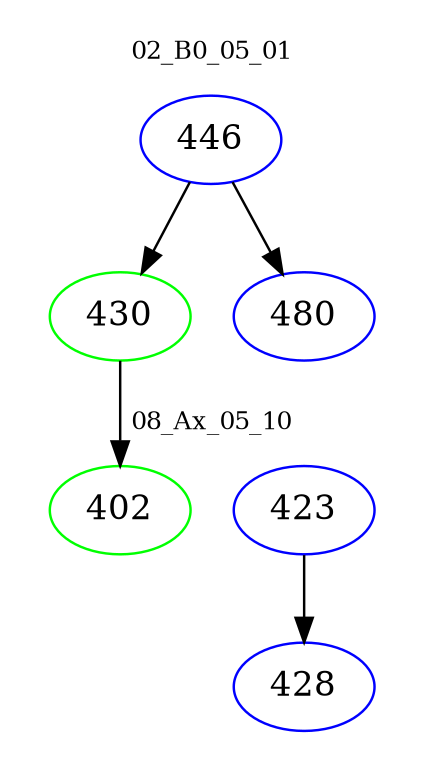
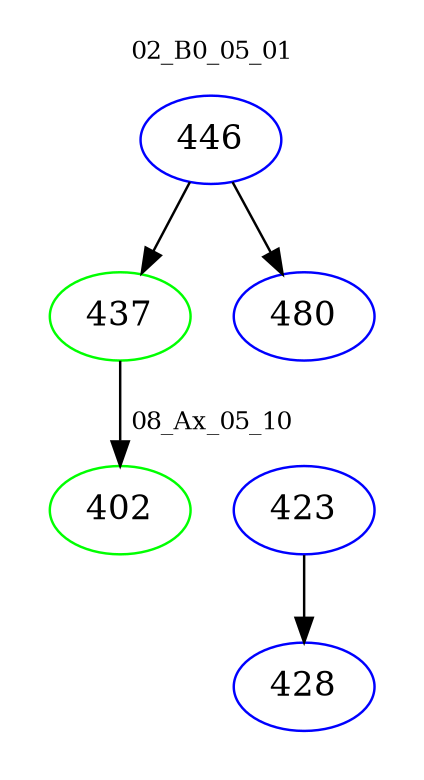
(120, 316) -> (120, 316)
